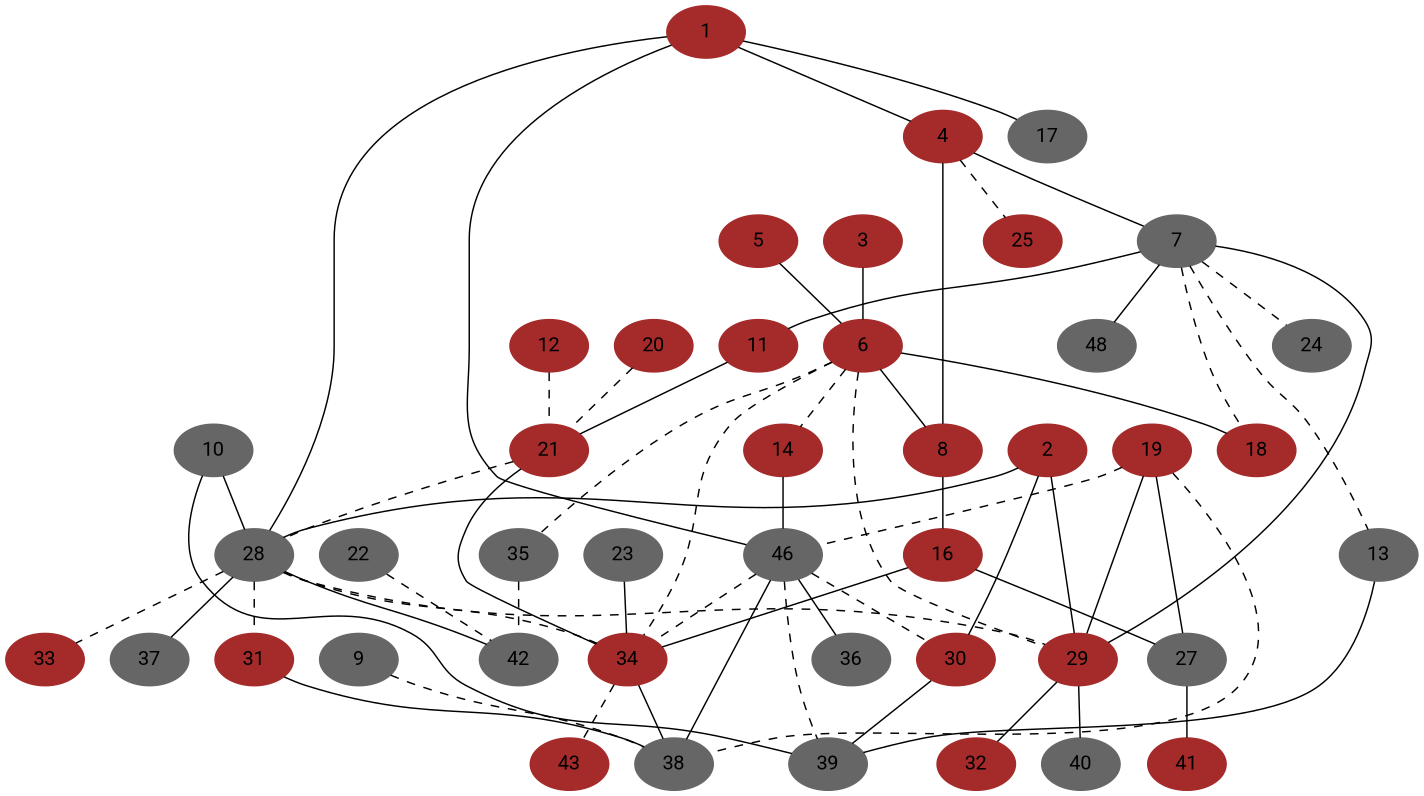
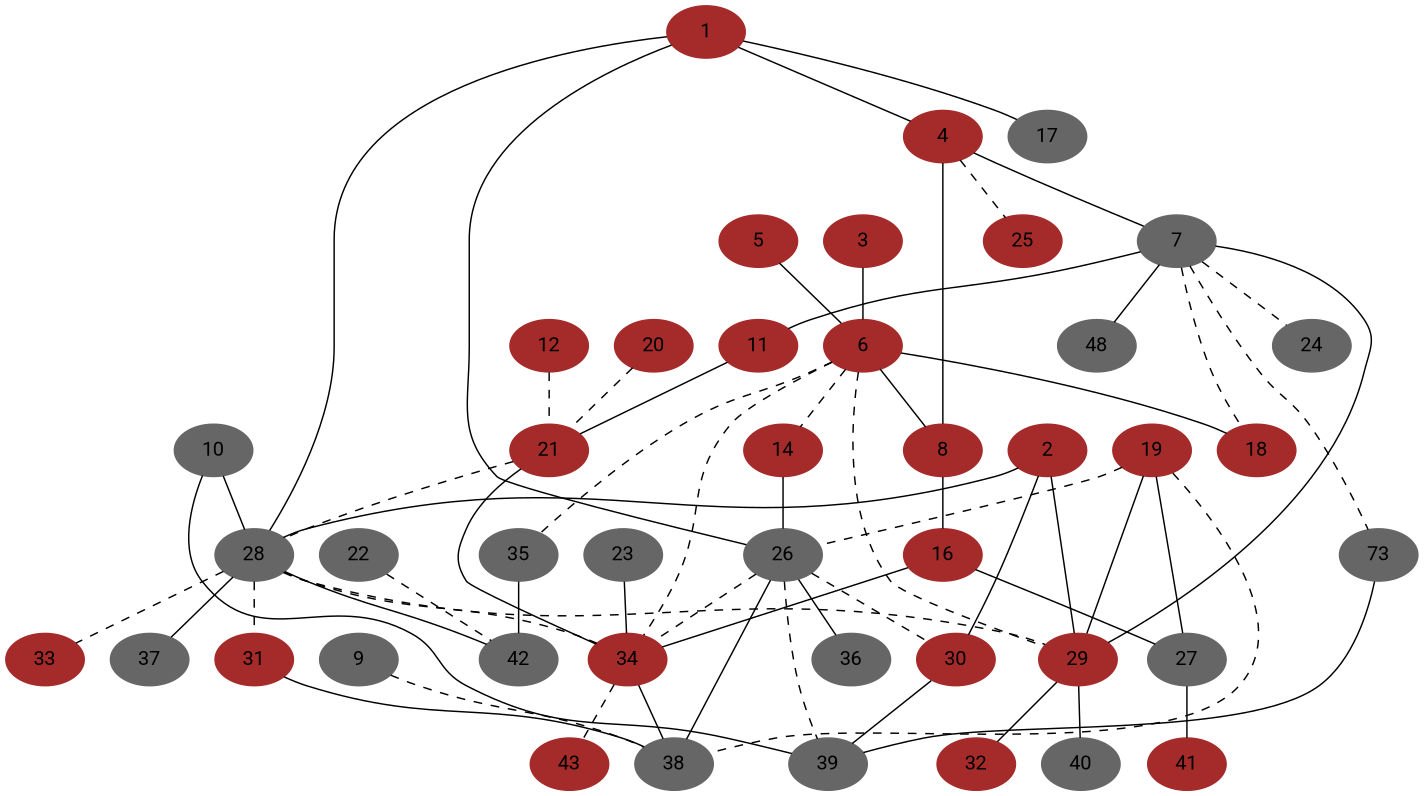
(783, 555) -> (783, 555)
(1379, 555) -> (1379, 555)
(519, 598) -> (519, 598)
